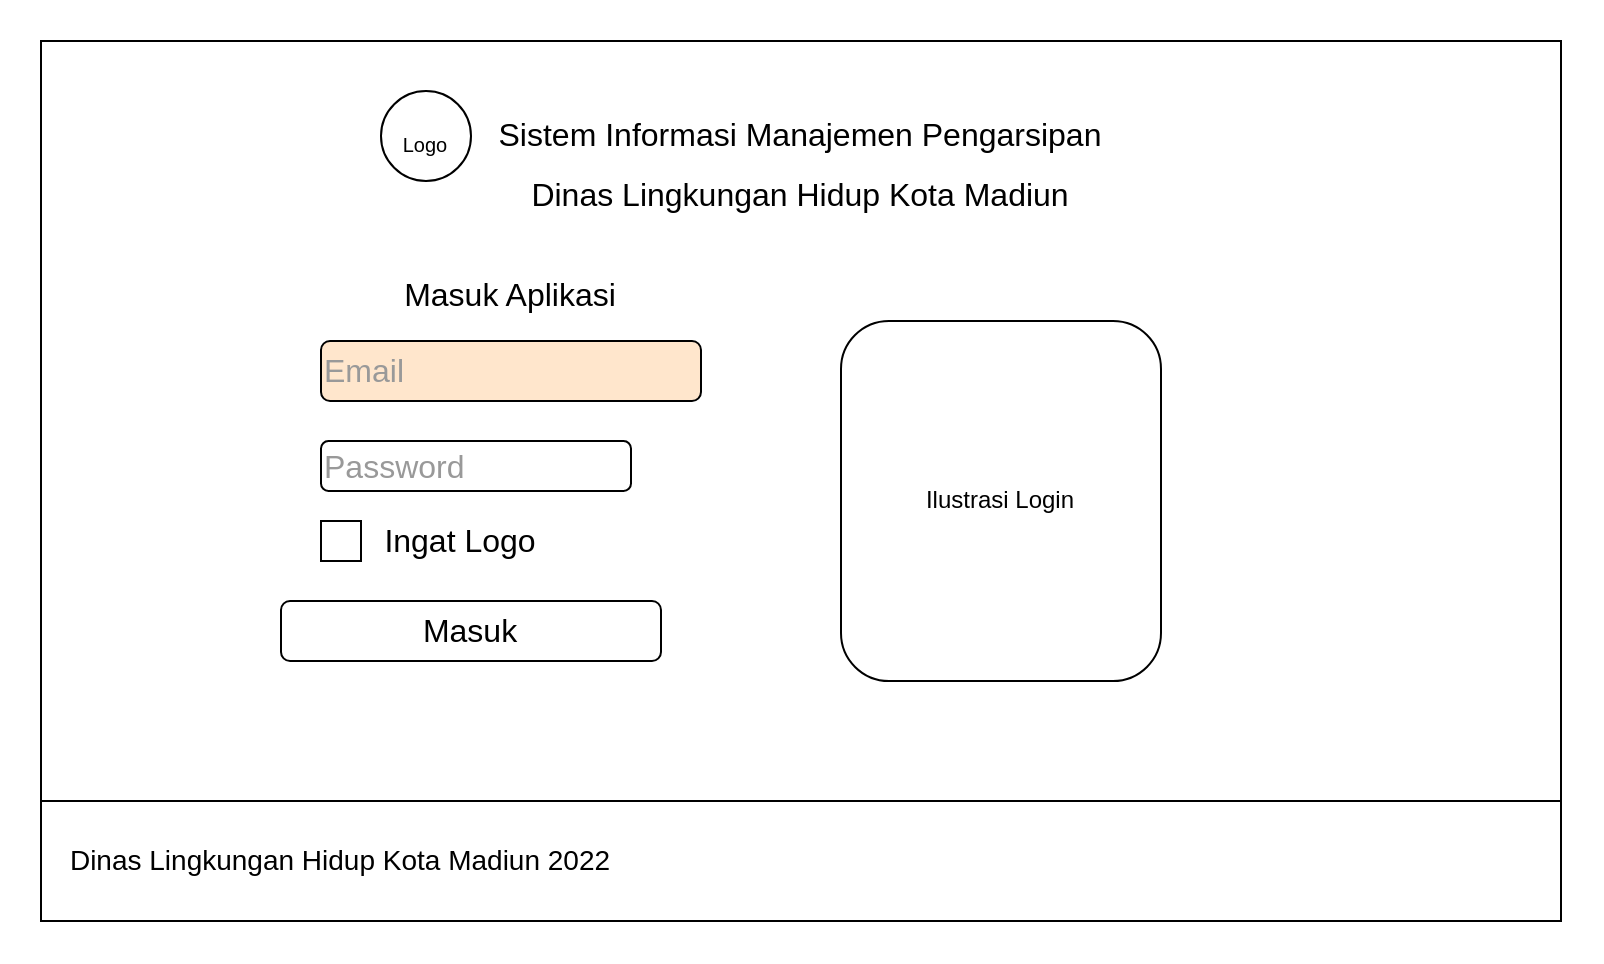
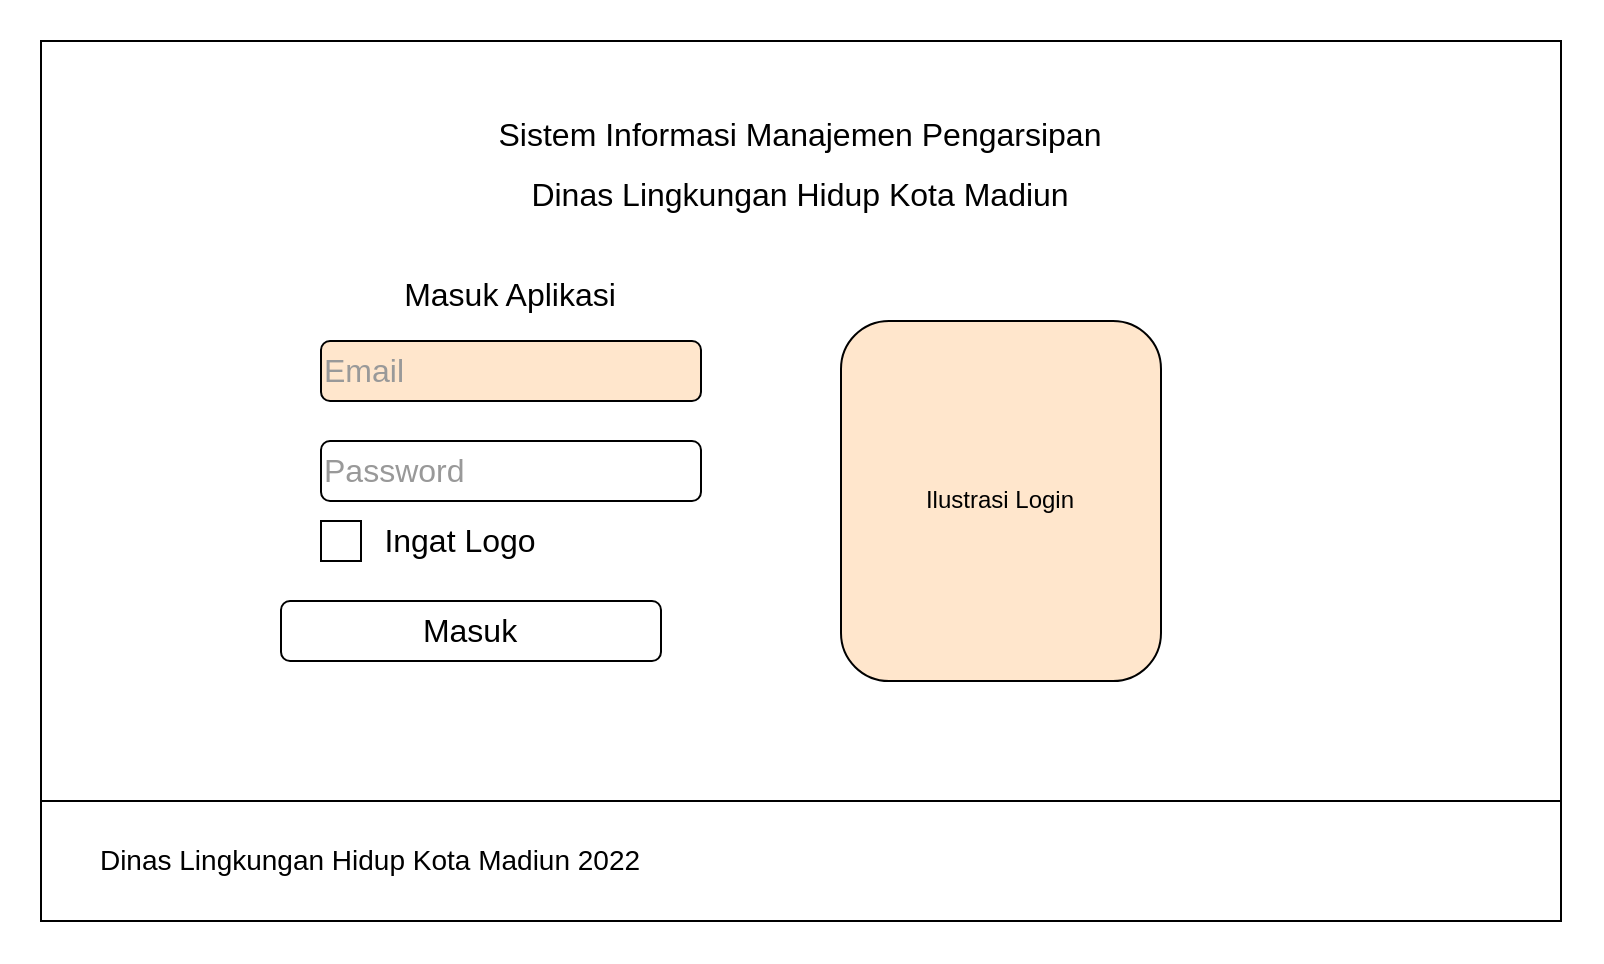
(426, 136) -> none
(476, 466) -> (511, 471)
(1001, 501) -> (1001, 501)
(341, 861) -> (371, 861)
